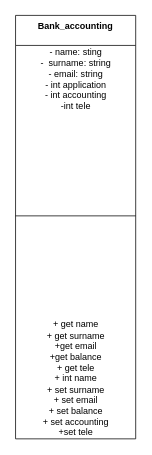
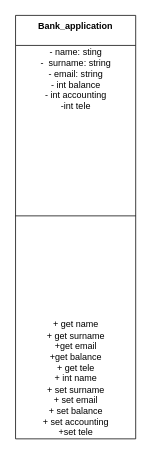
(75, 26) -> (75, 26)
(76, 79) -> (76, 79)
